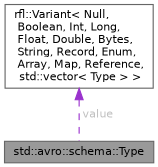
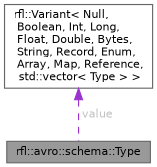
(79, 152) -> (79, 152)
